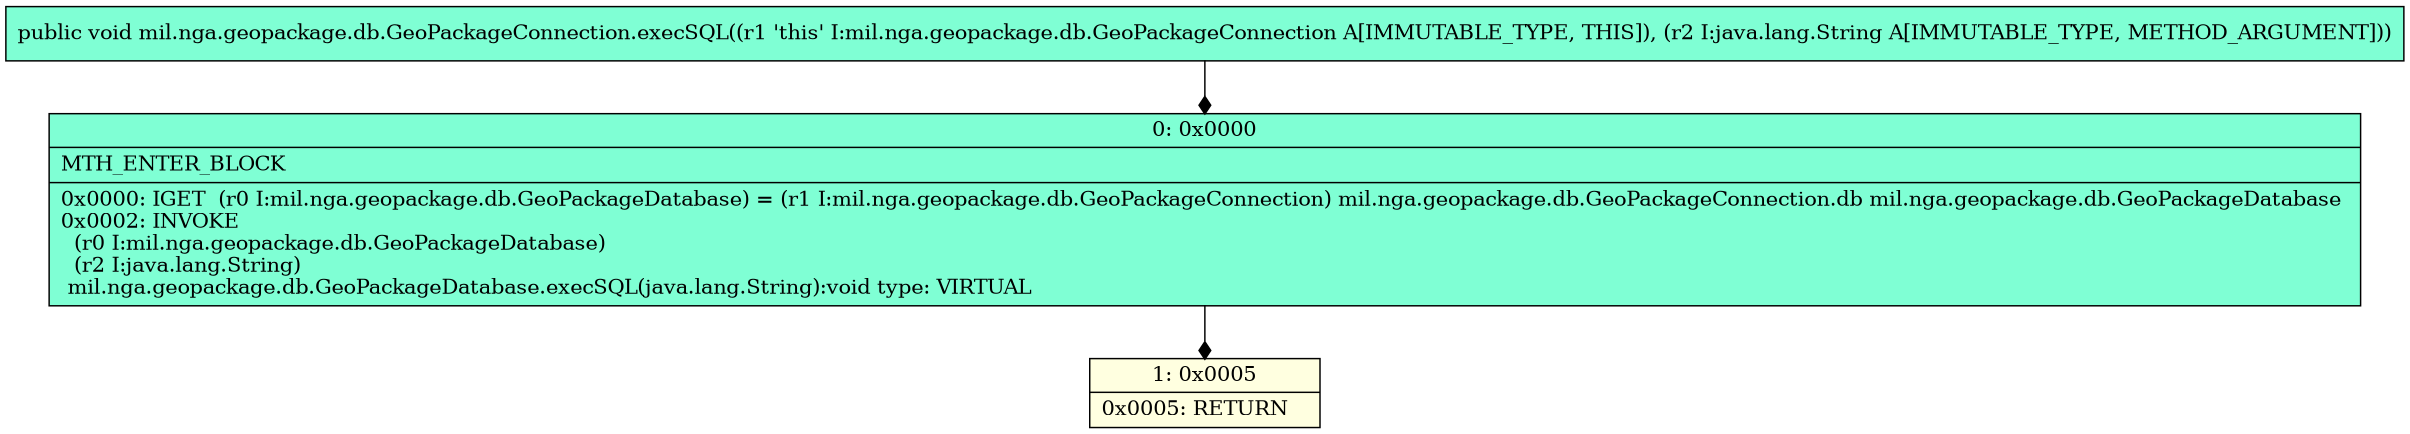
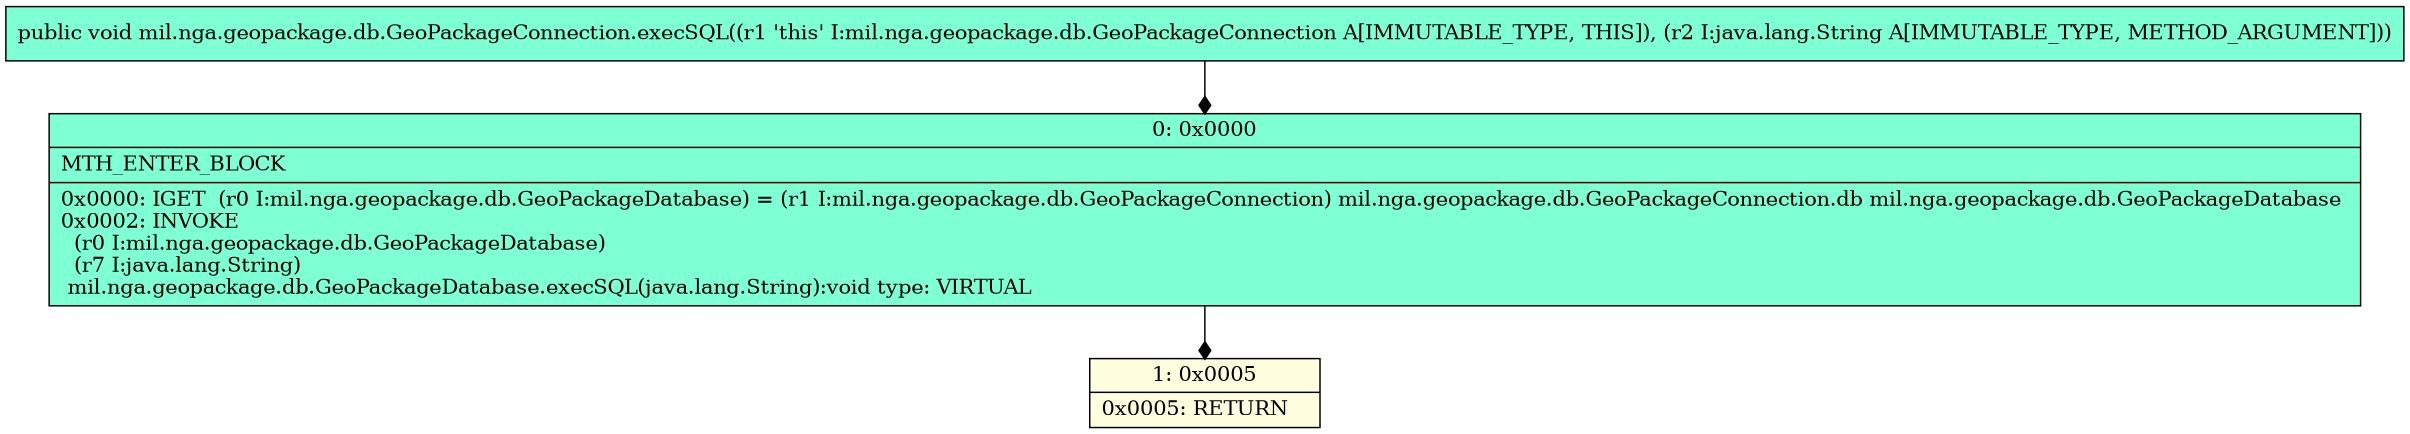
(181, 265) -> (181, 265)
